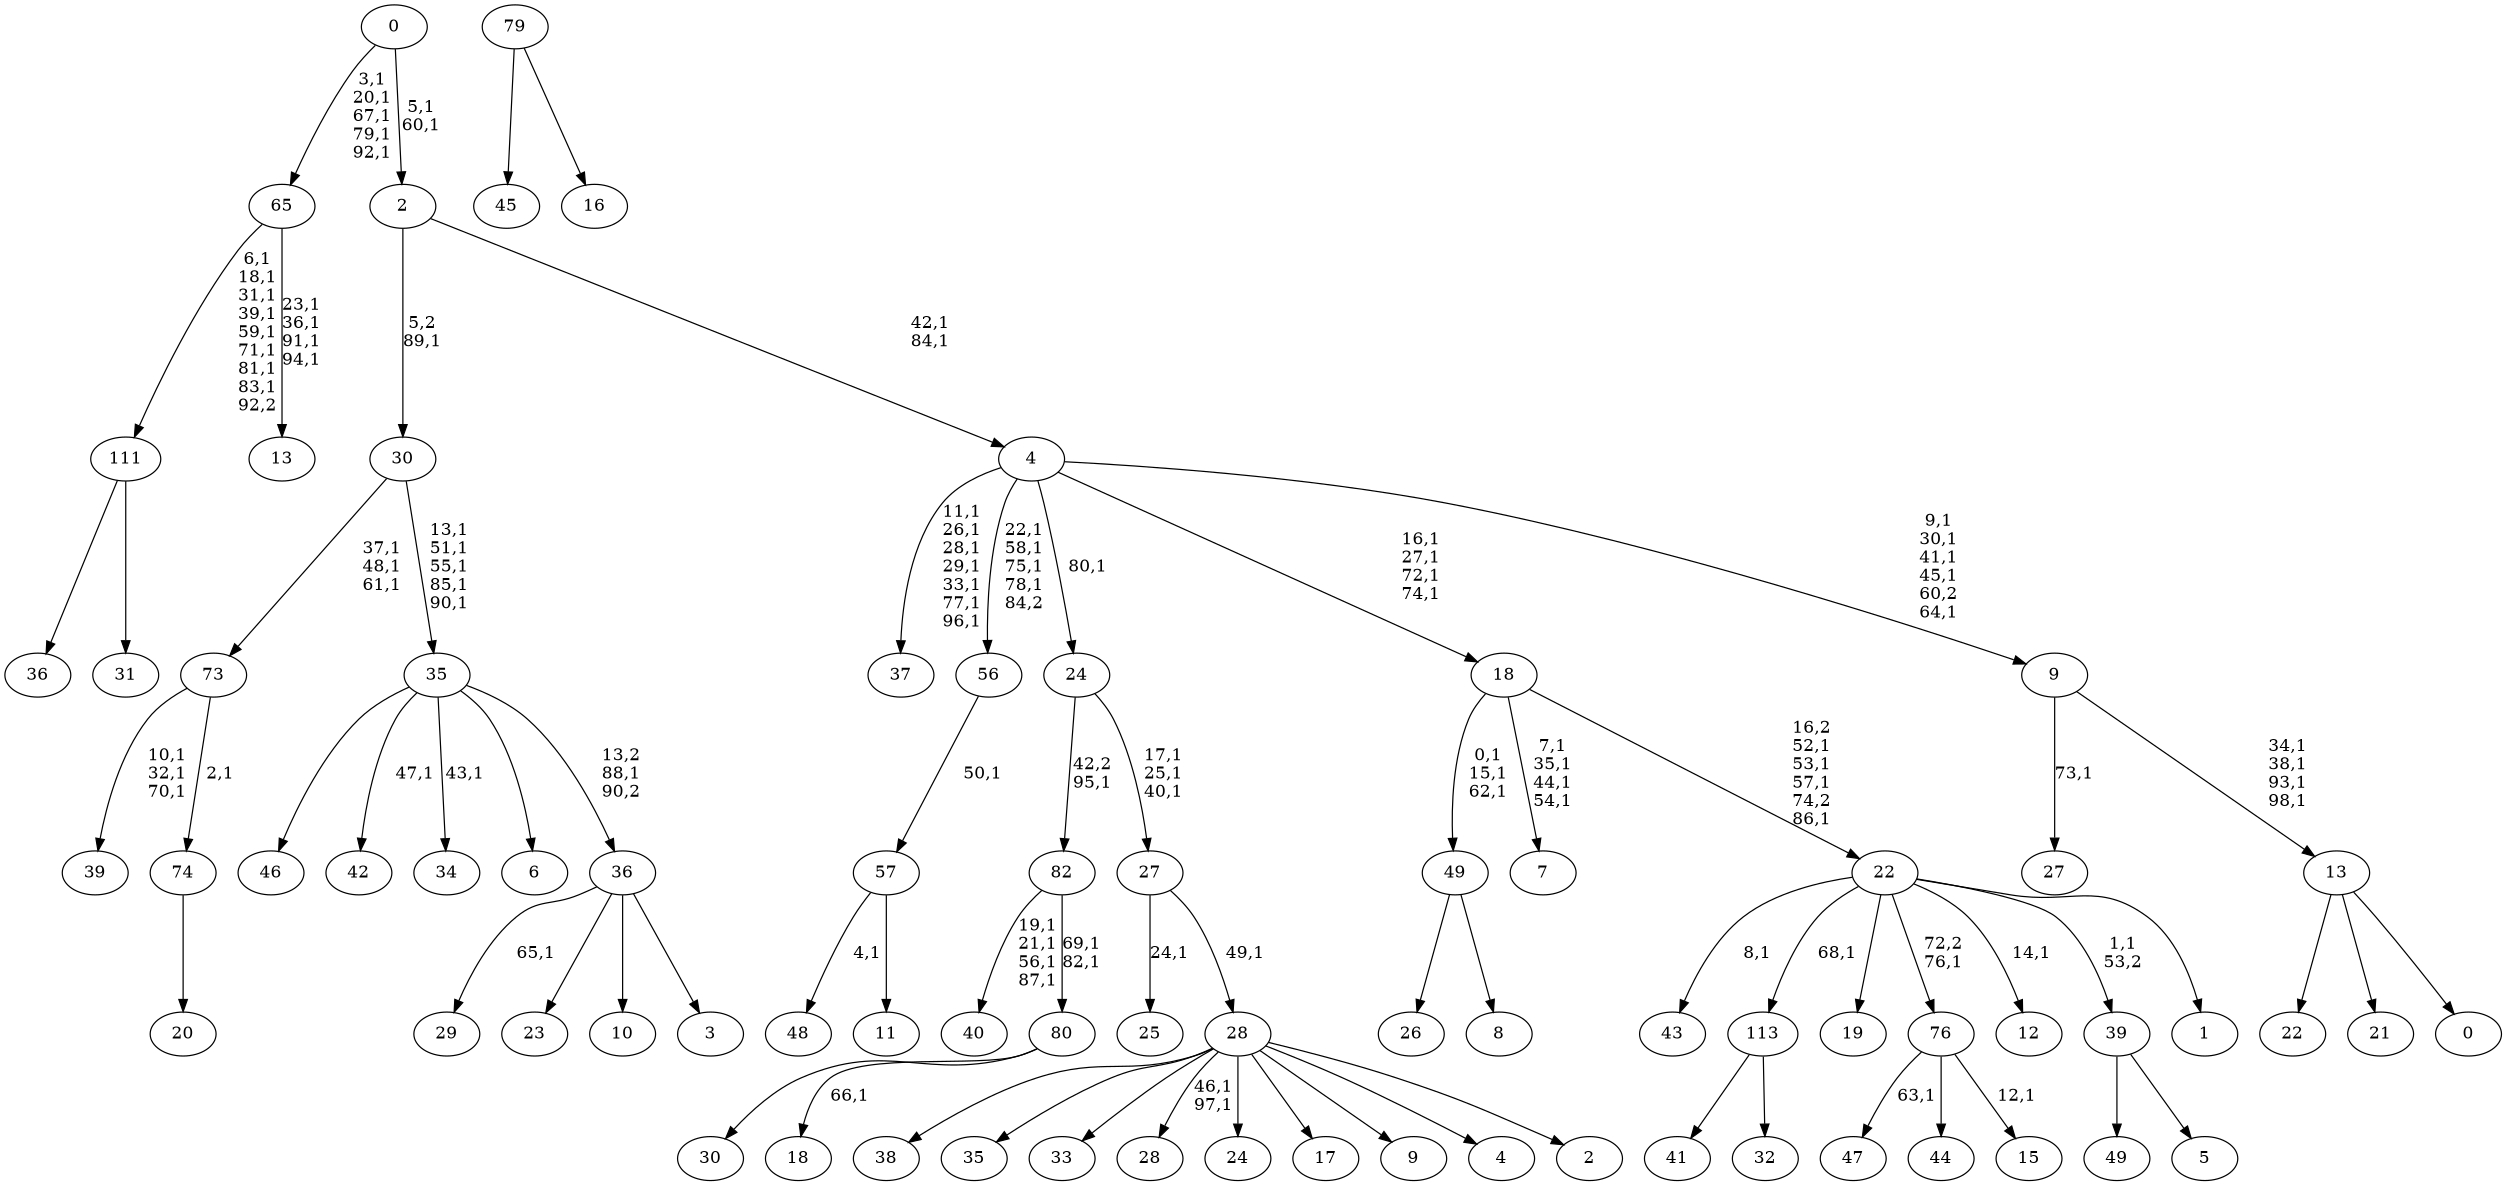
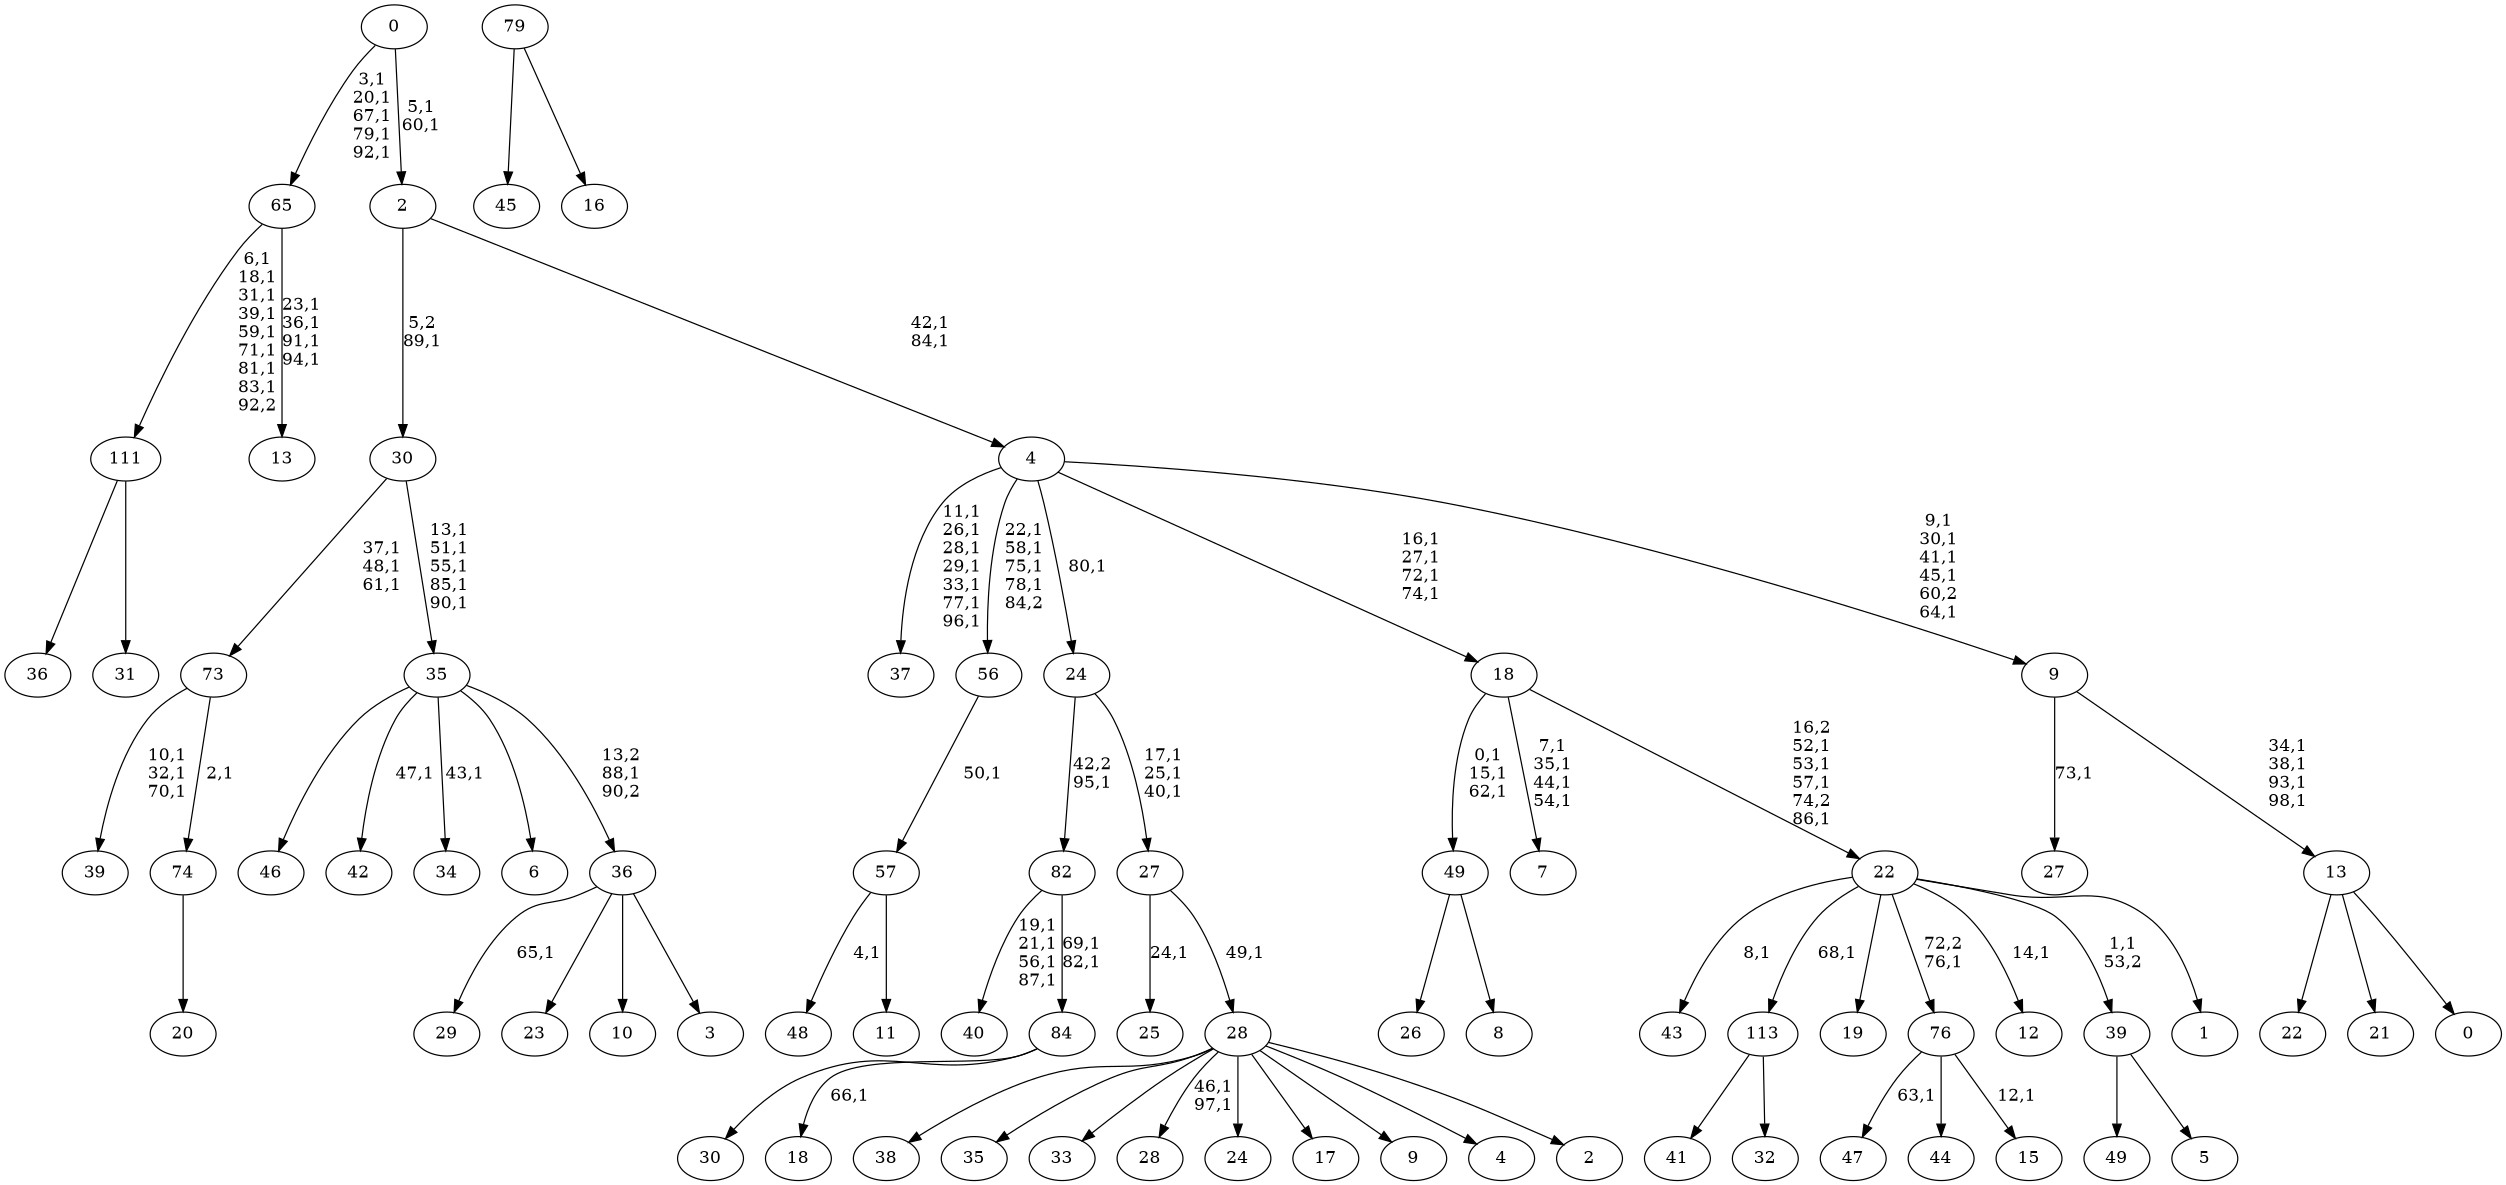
(1062, 1034) -> (1062, 1034)
